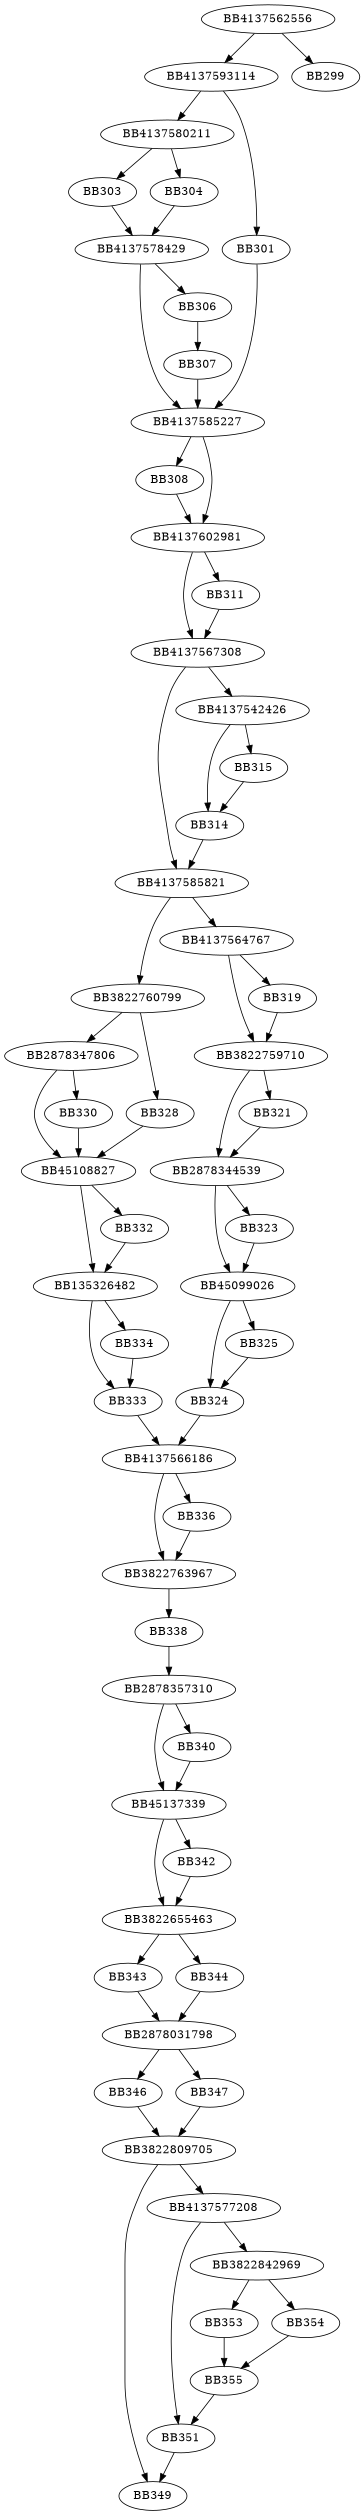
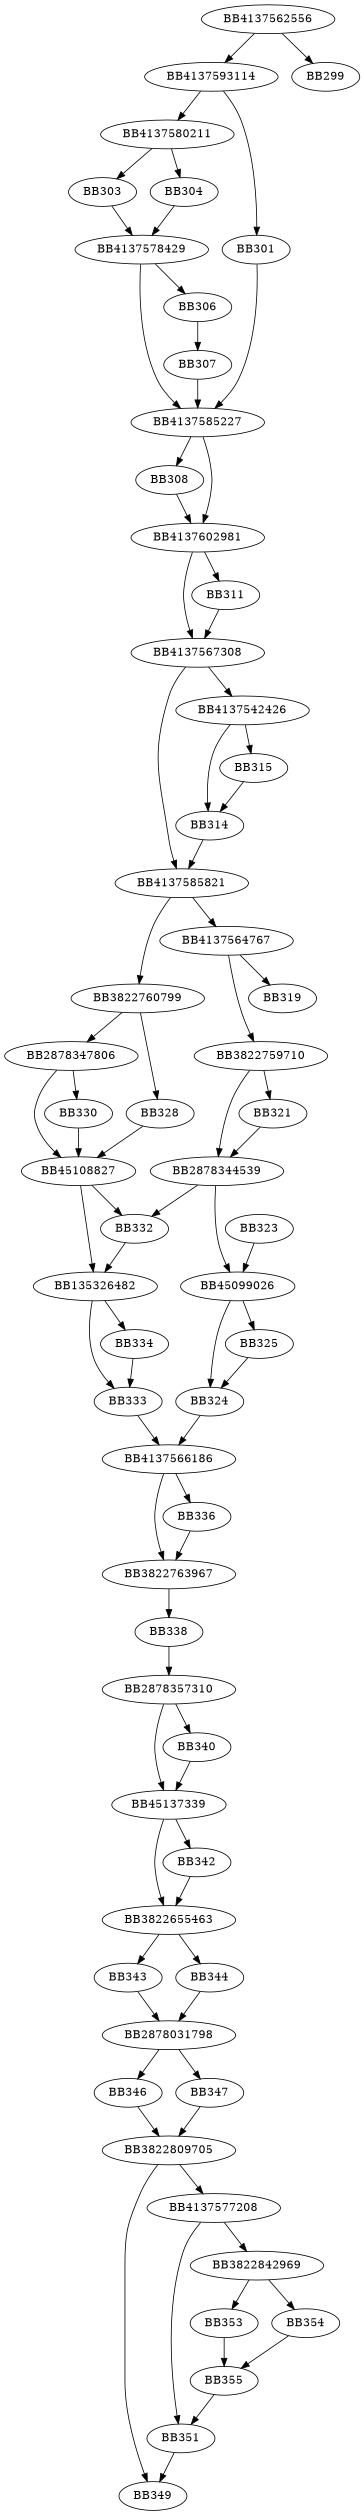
(273, 1023) -> none
(236, 1197) -> (178, 1198)
